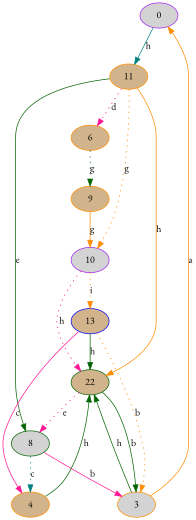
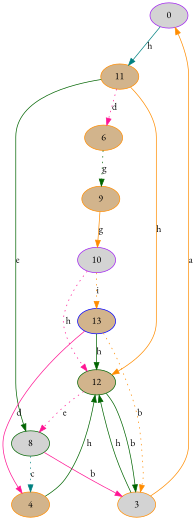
(125, 168) -> none
(90, 382) -> (97, 382)
(18, 413) -> (19, 413)
